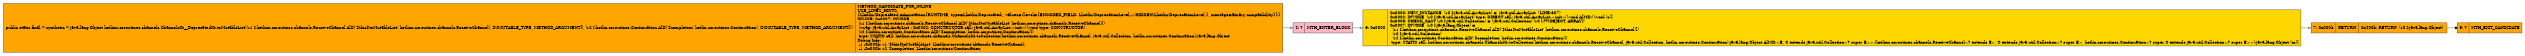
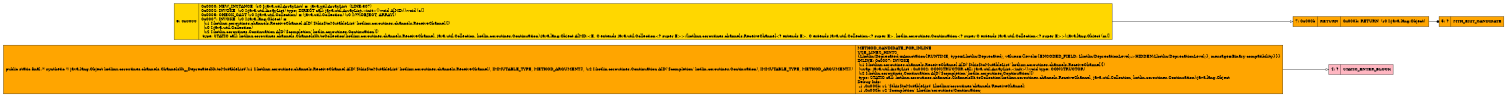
(1329, 28) -> (1367, 69)
(1356, 28) -> none
(2403, 28) -> (1385, 21)
